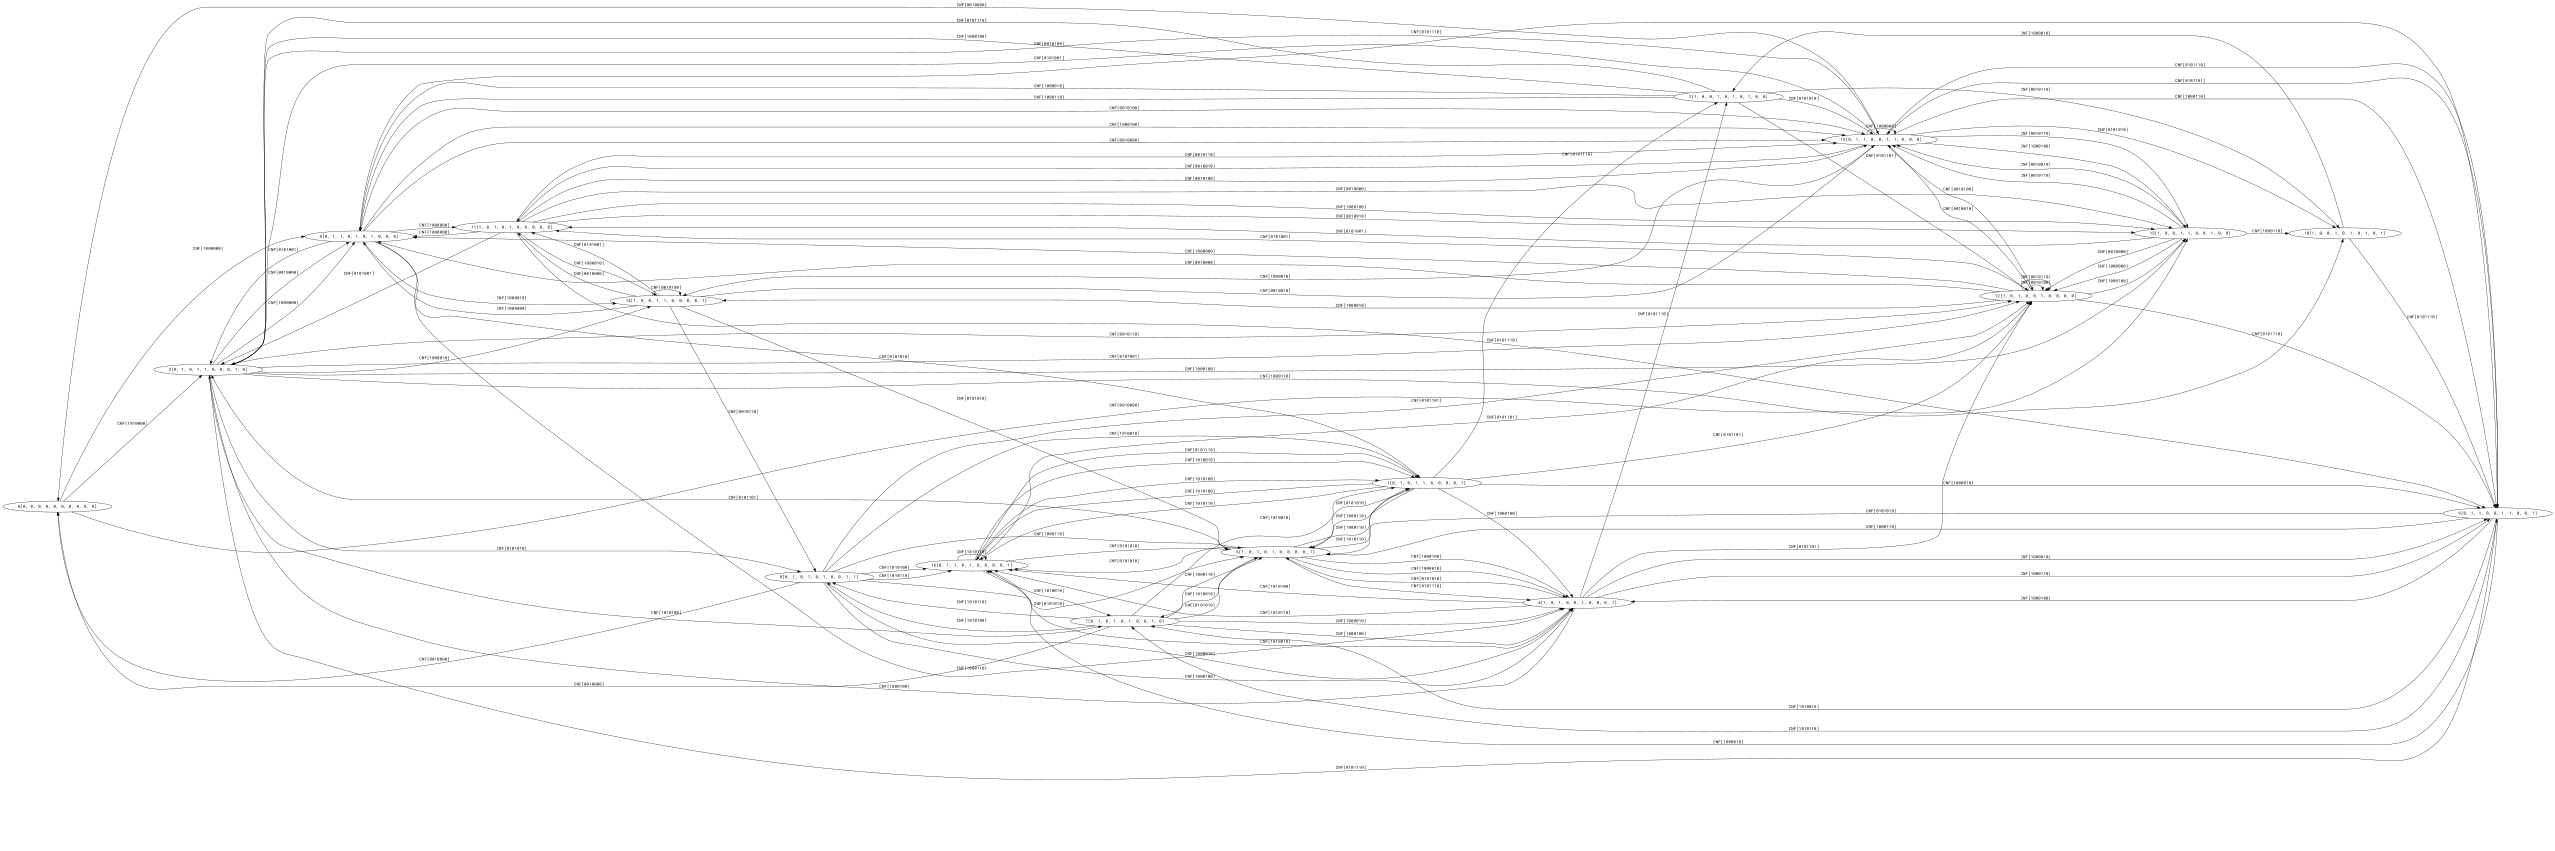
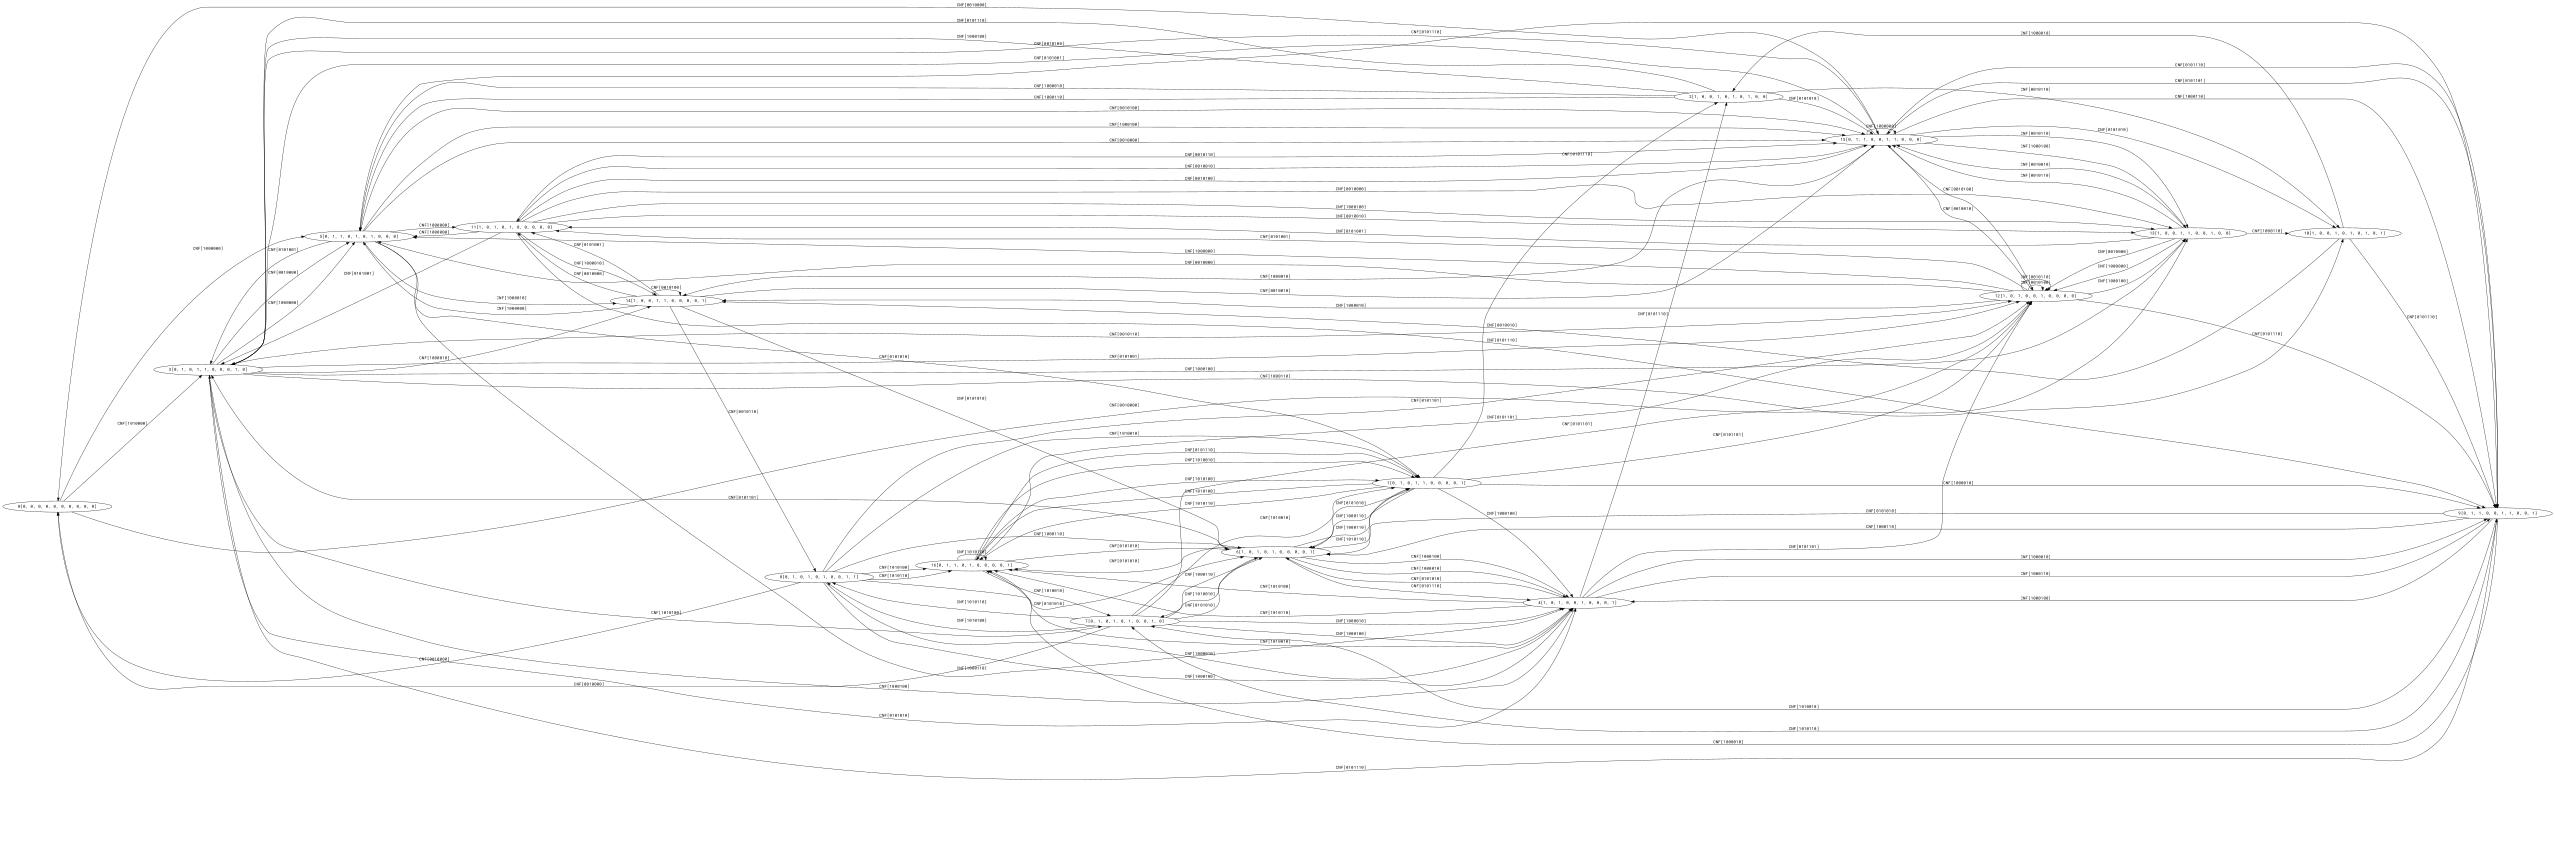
(1876, 189) -> (1548, 438)
none -> (1595, 336)
(455, 551) -> (814, 711)
